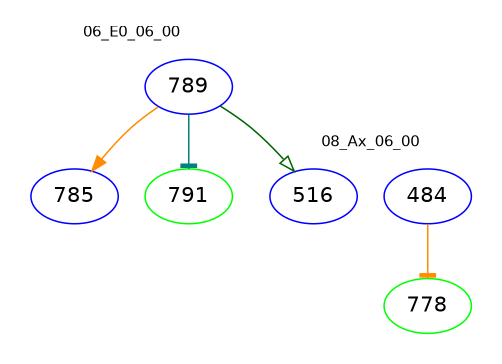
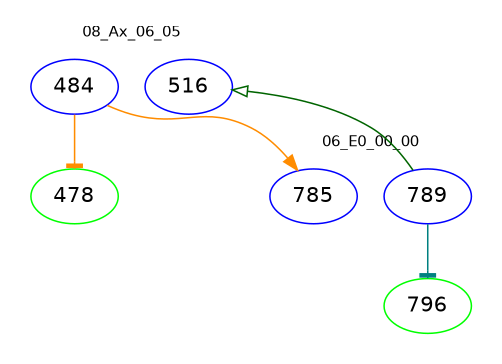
(132, 33) -> (371, 142)
(128, 131) -> (203, 117)
(371, 142) -> (132, 33)
(189, 196) -> (428, 306)
(428, 306) -> (75, 196)
